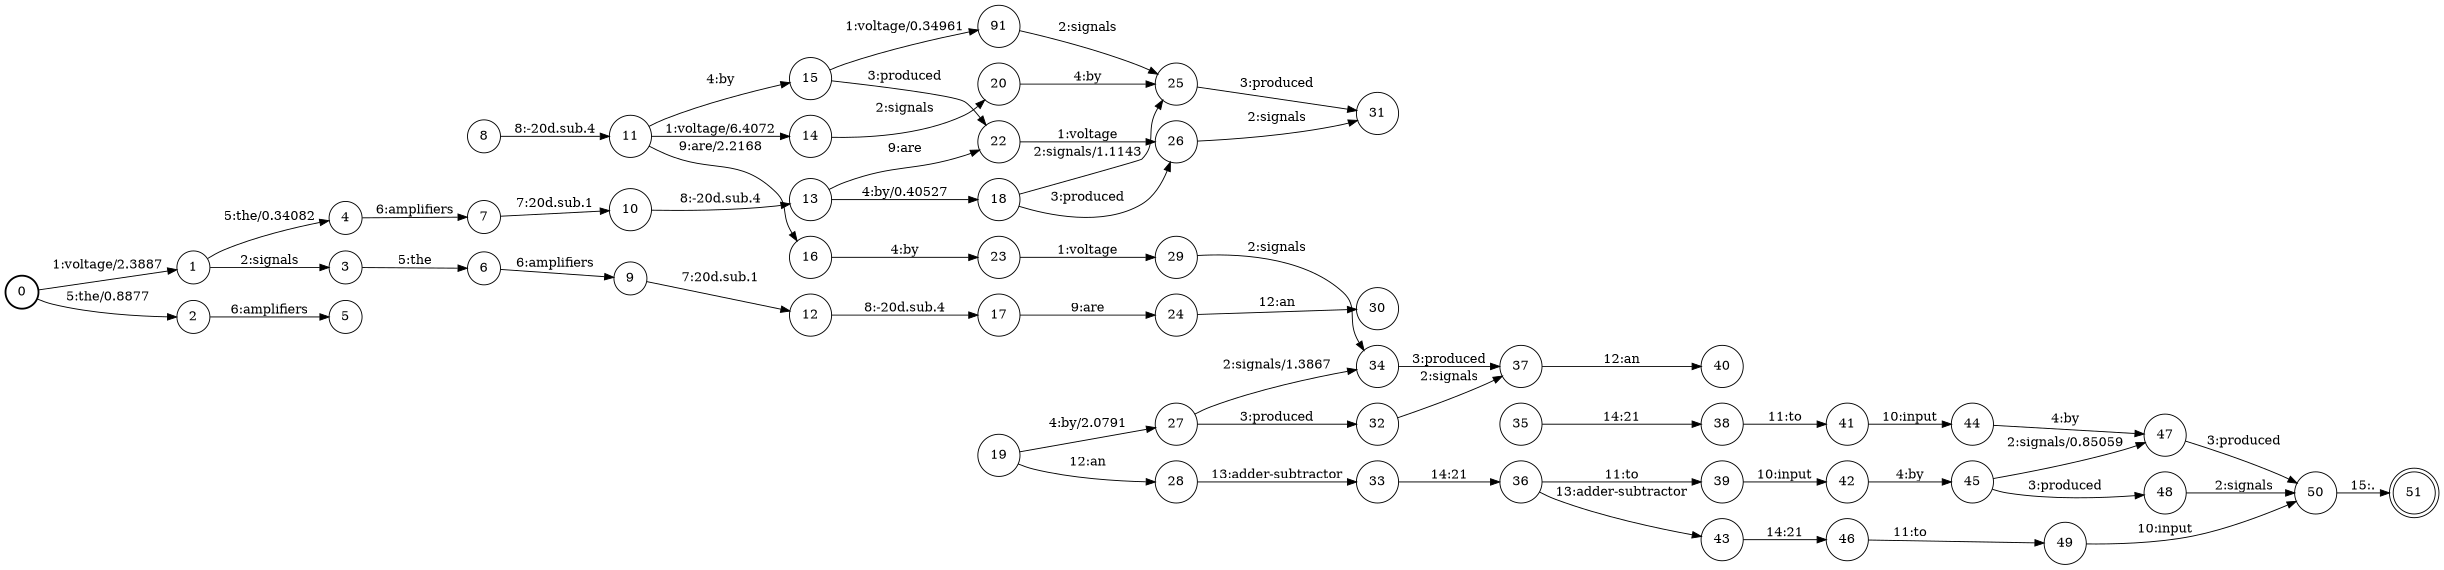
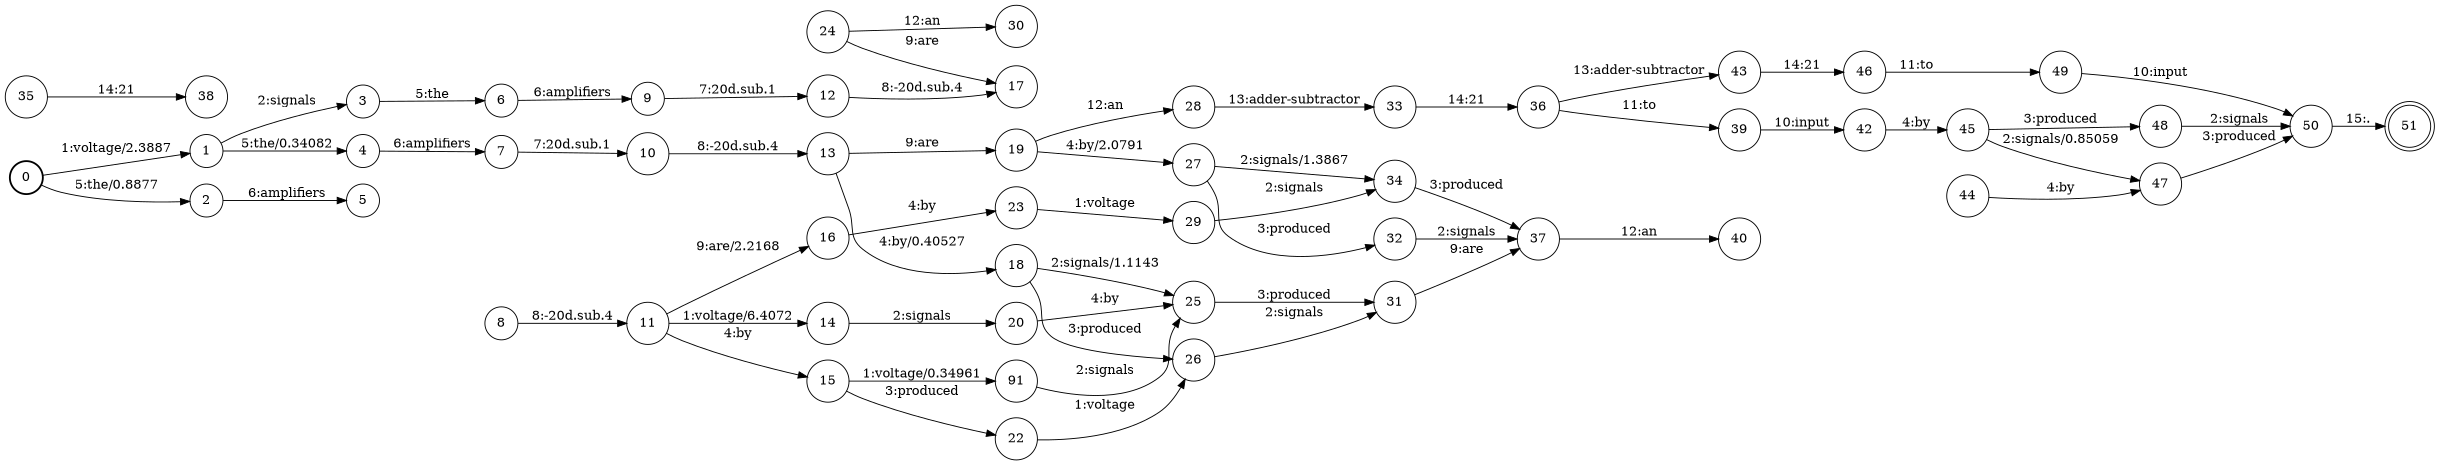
(899, 169) -> (917, 152)
none -> (1464, 274)
(1083, 315) -> (916, 65)
(1847, 424) -> none
